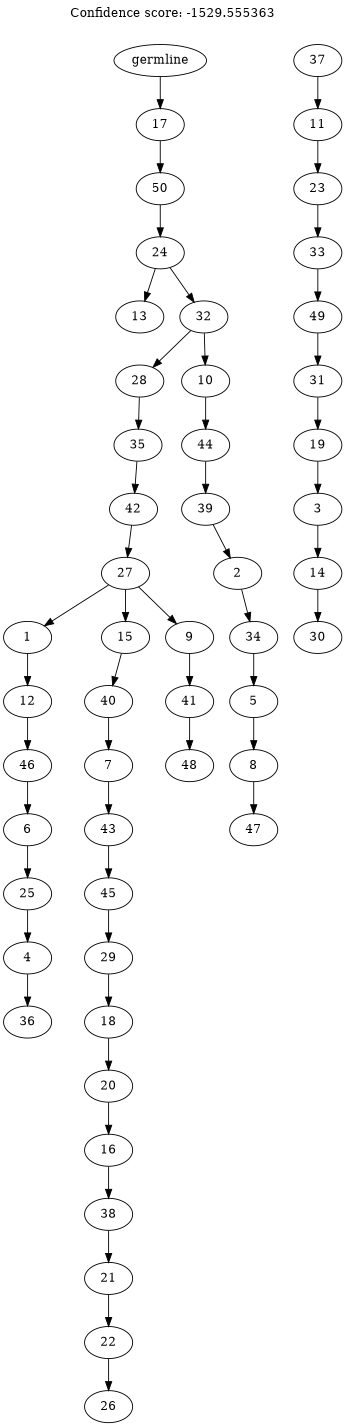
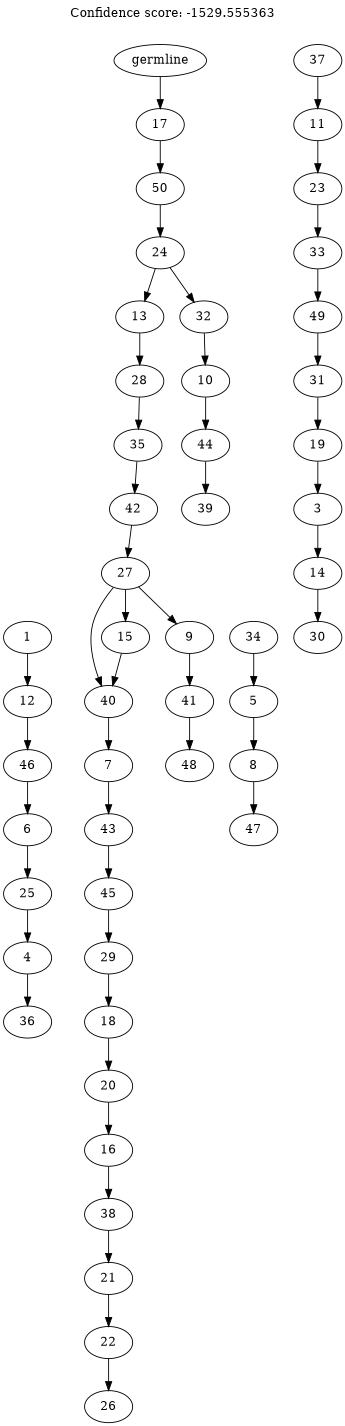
(175, 346) -> (140, 345)
(238, 573) -> none
(80, 603) -> (92, 630)
